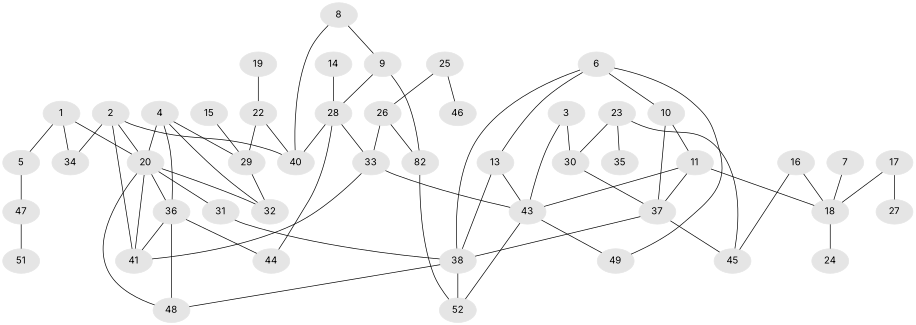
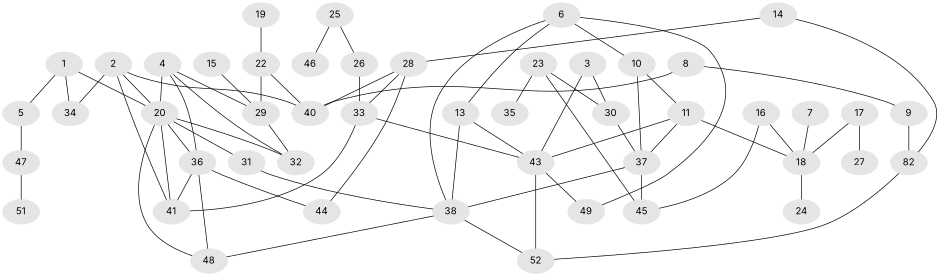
(358, 89) -> none
(401, 138) -> (897, 63)
